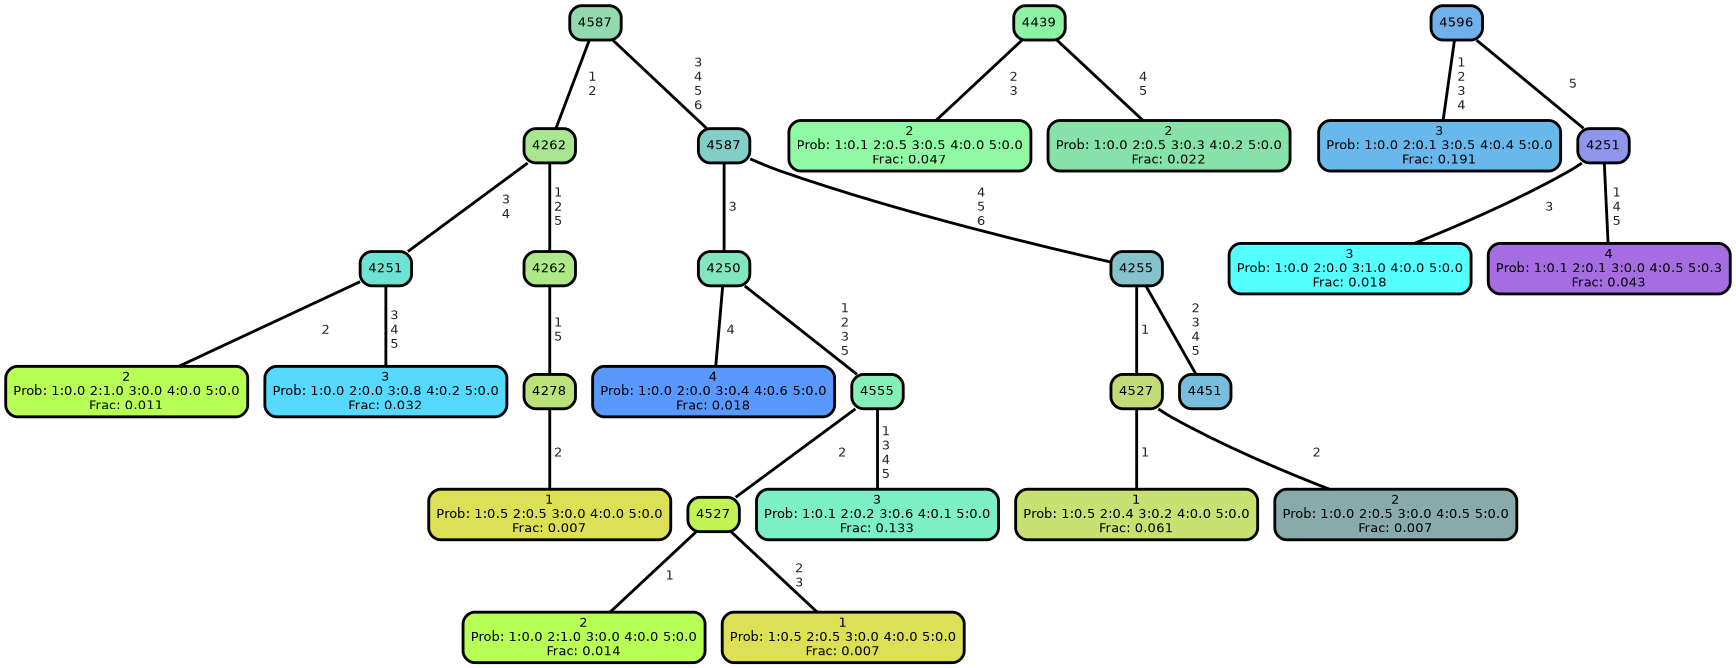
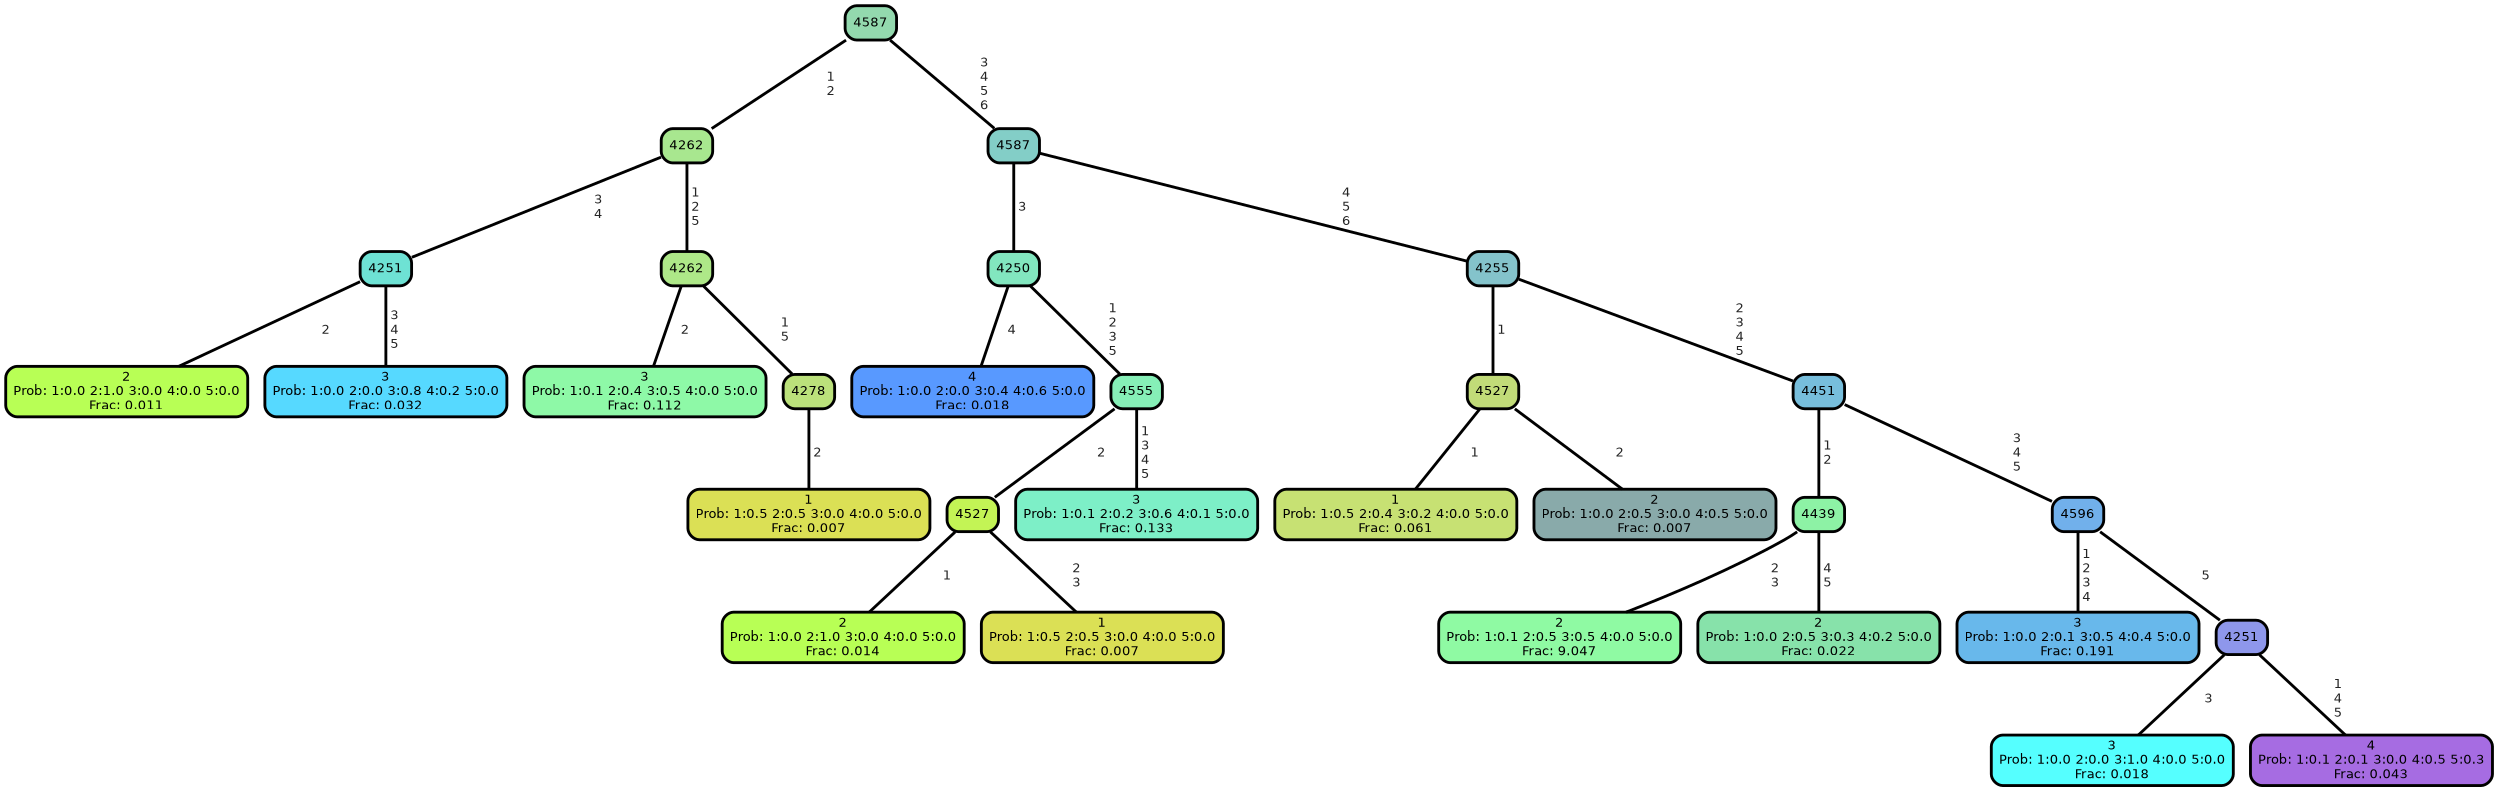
(910, 146) -> (1560, 637)
none -> (645, 392)
none -> (1819, 453)
none -> (1948, 453)
